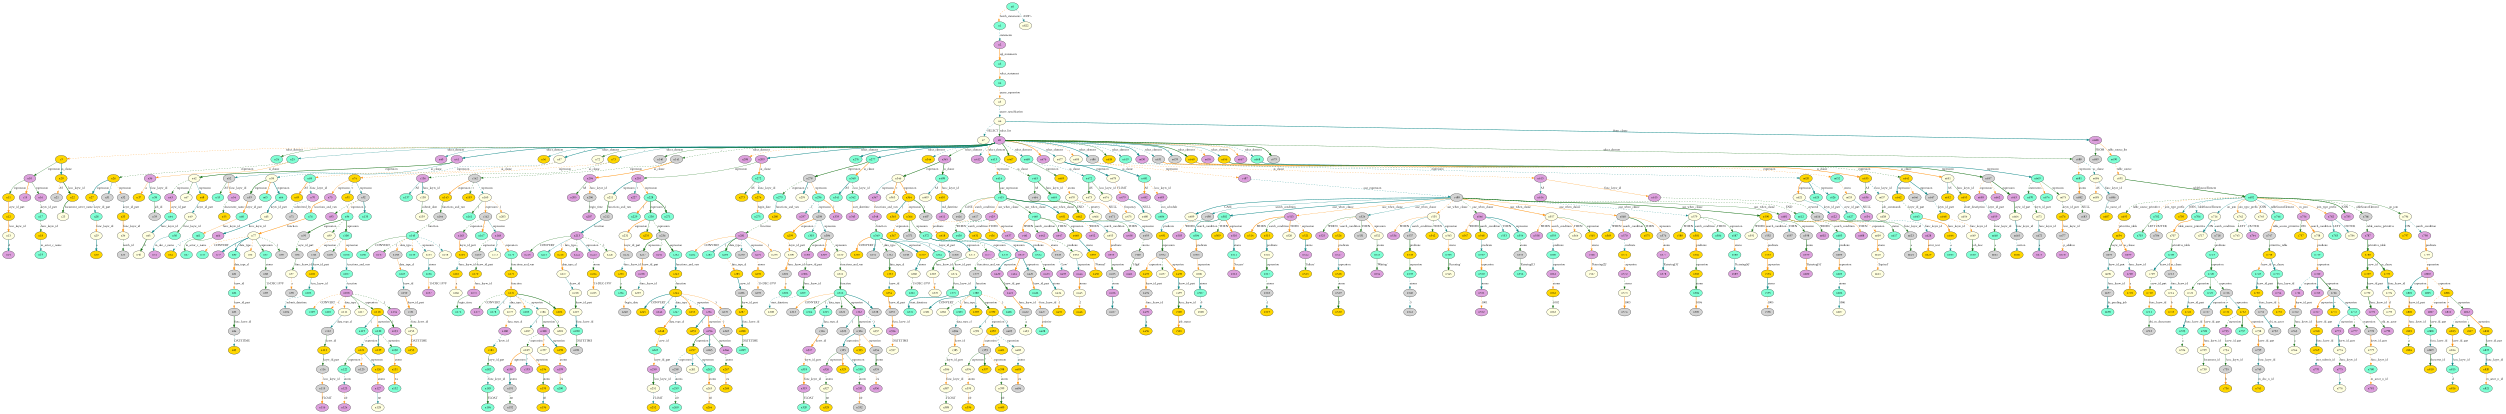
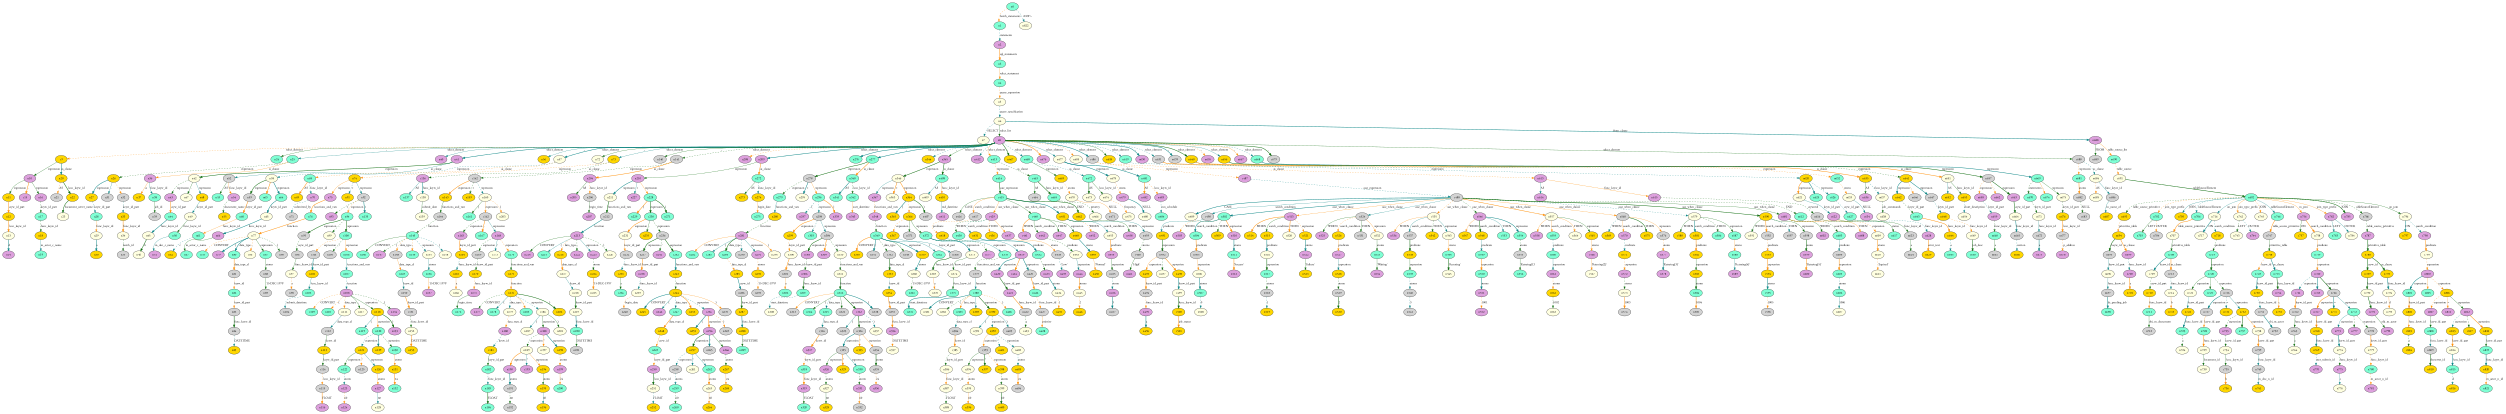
(1122, 188) -> (1122, 188)
(2217, 236) -> (2217, 236)
